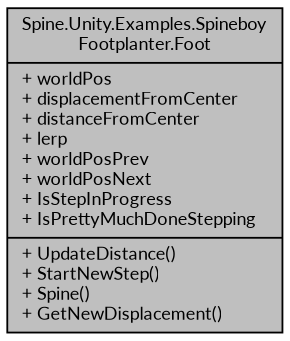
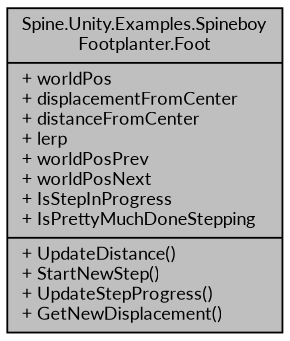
(56, 294) -> (118, 294)
